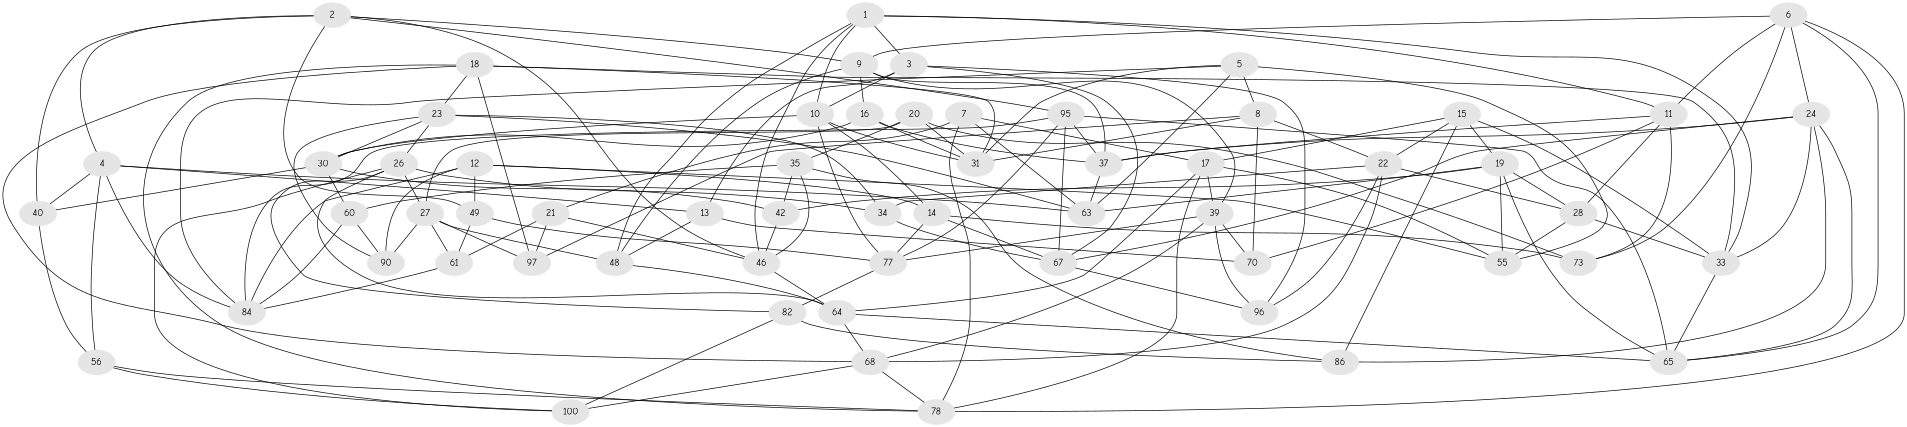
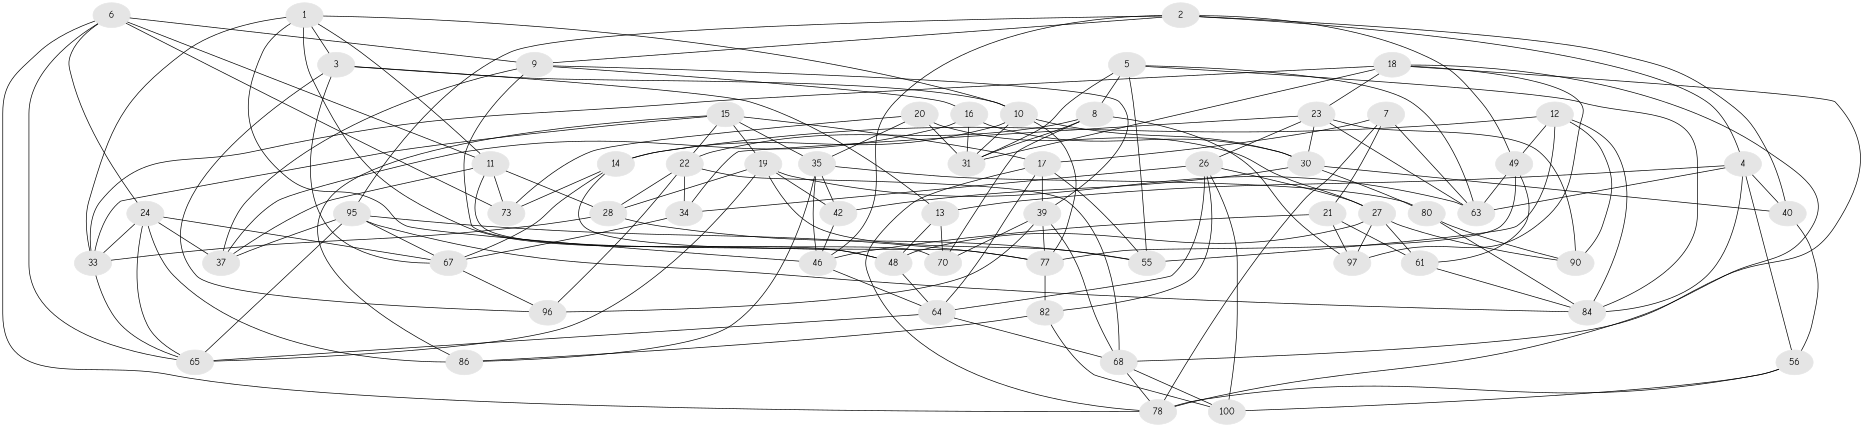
none -> (762, 134)
(1097, 182) -> (1495, 189)
(349, 214) -> (1427, 214)
